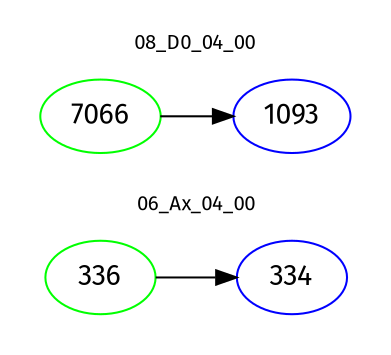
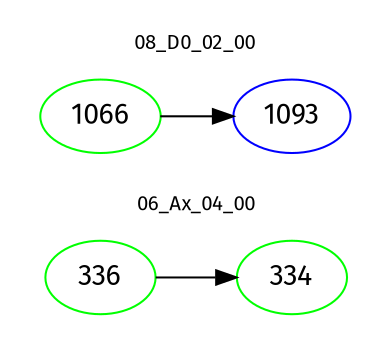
(196, 44) -> (196, 44)
(100, 116) -> (100, 116)
(292, 277) -> (292, 277)
